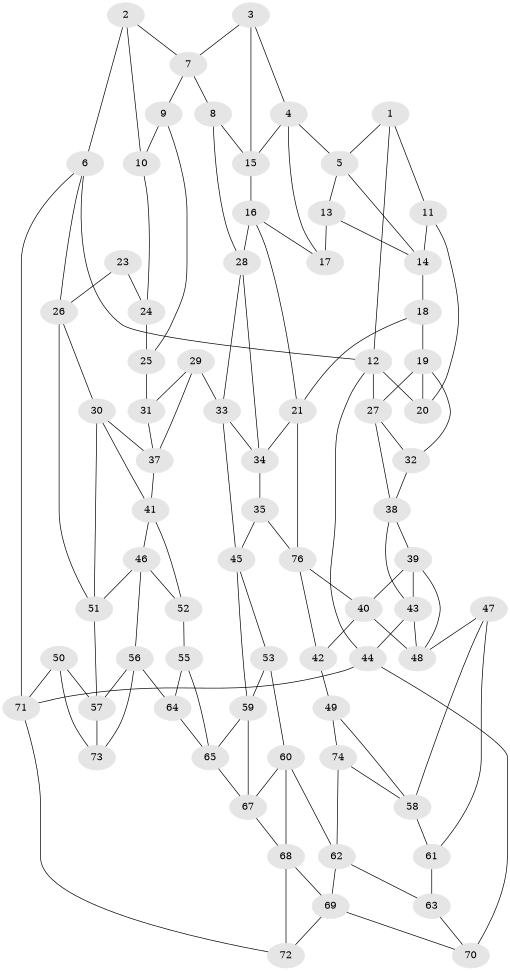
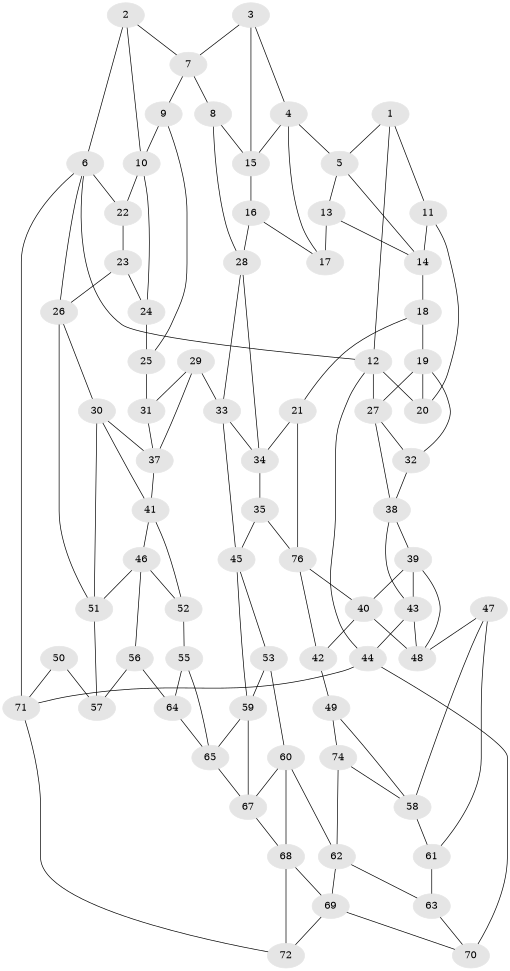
none -> (123, 213)
(282, 311) -> none
(97, 758) -> none
